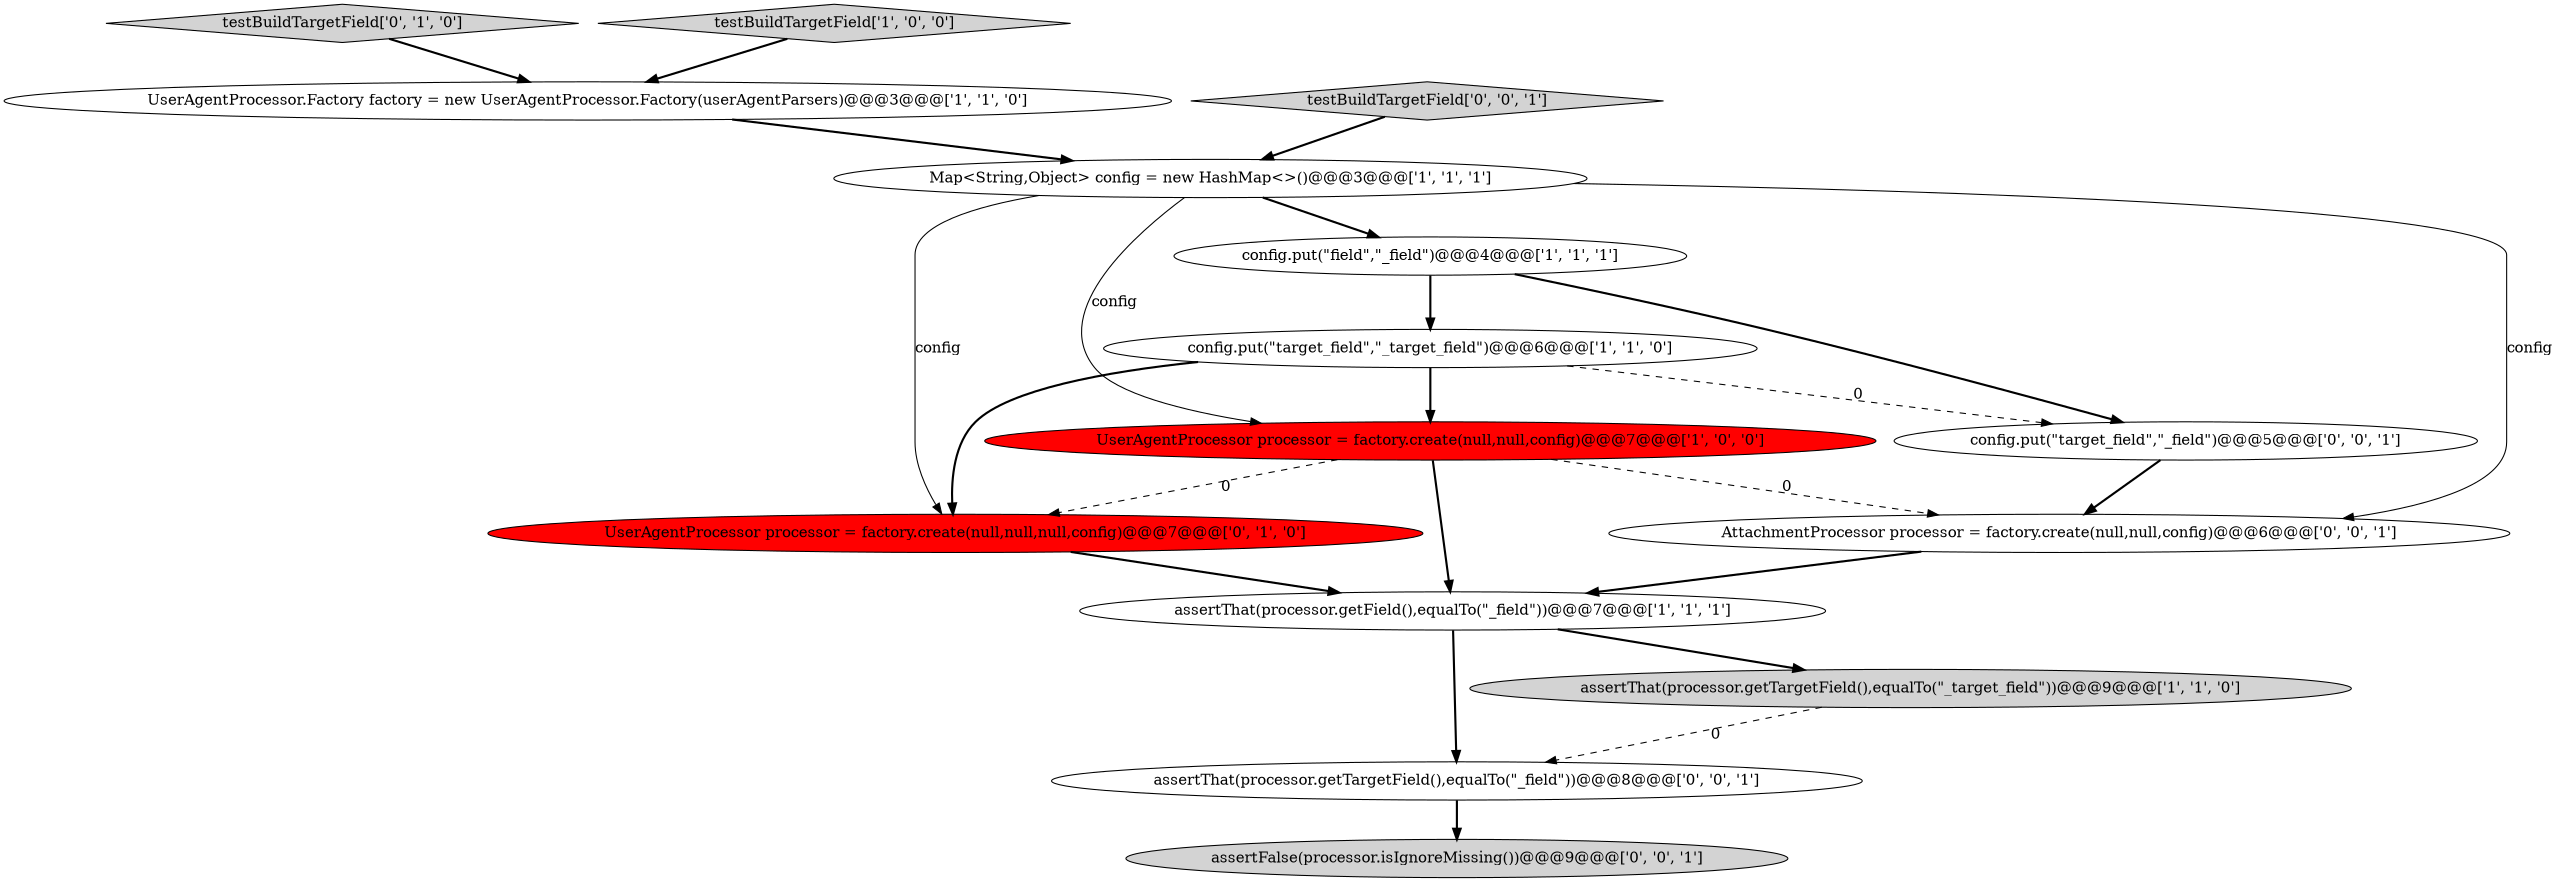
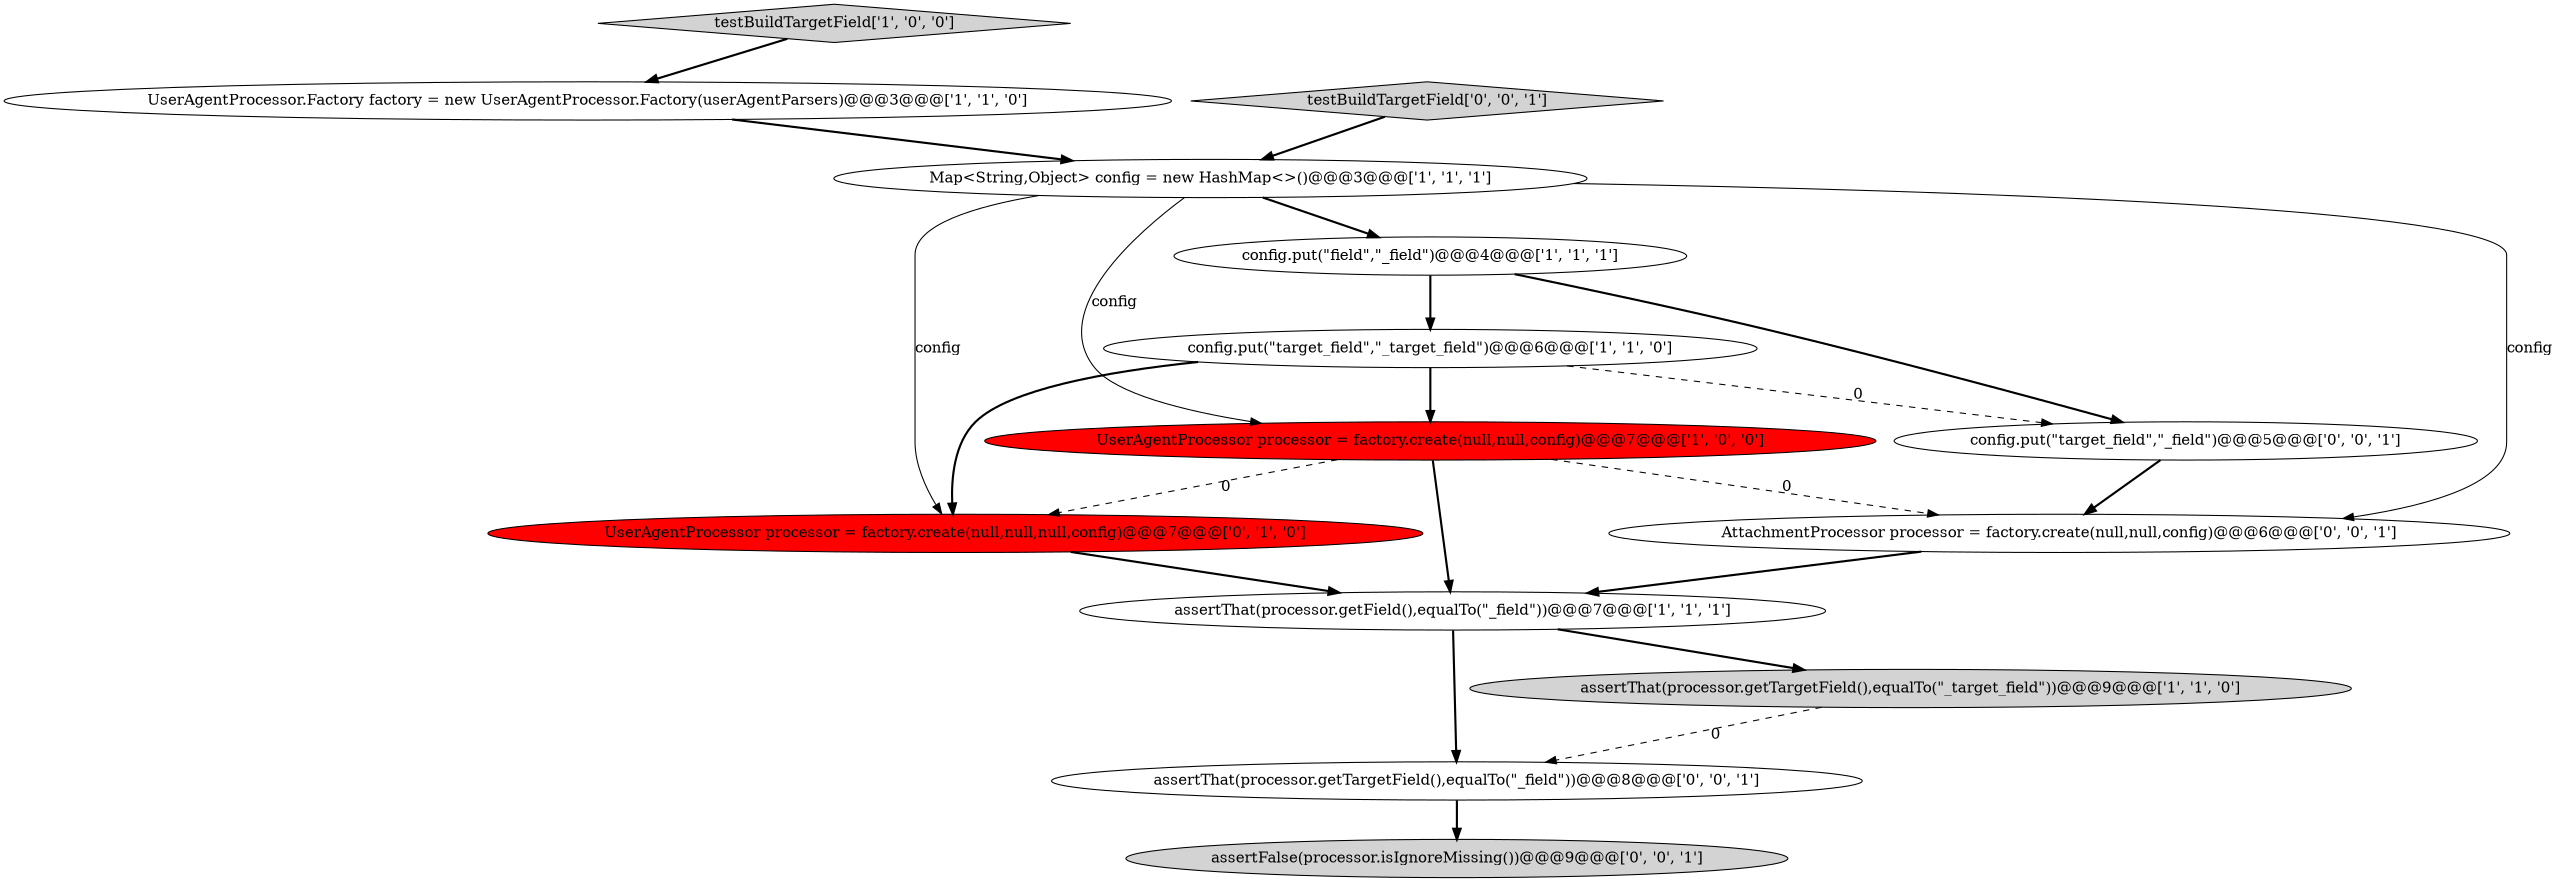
(342, 23) -> none
